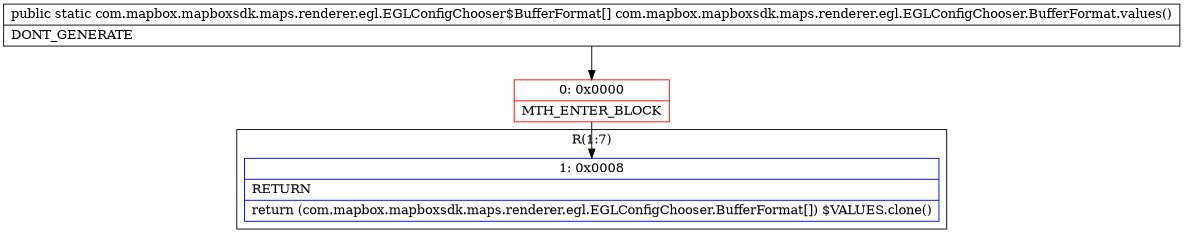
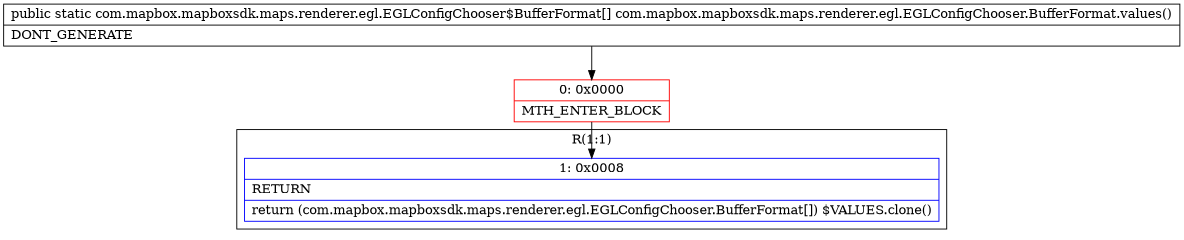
(592, 140) -> (592, 140)
